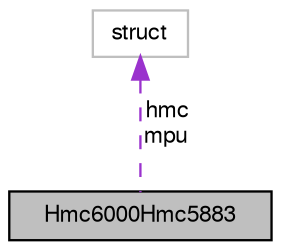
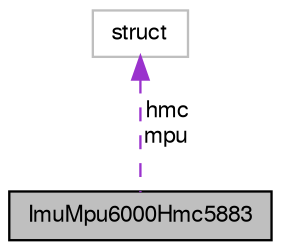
(140, 216) -> (140, 216)
